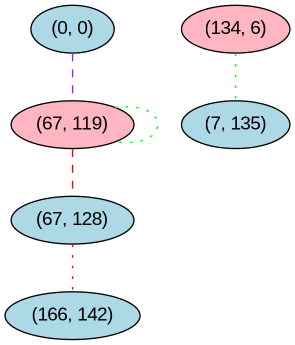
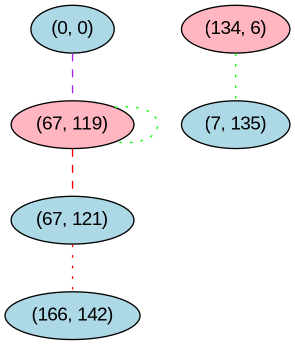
(73, 220) -> (73, 220)
